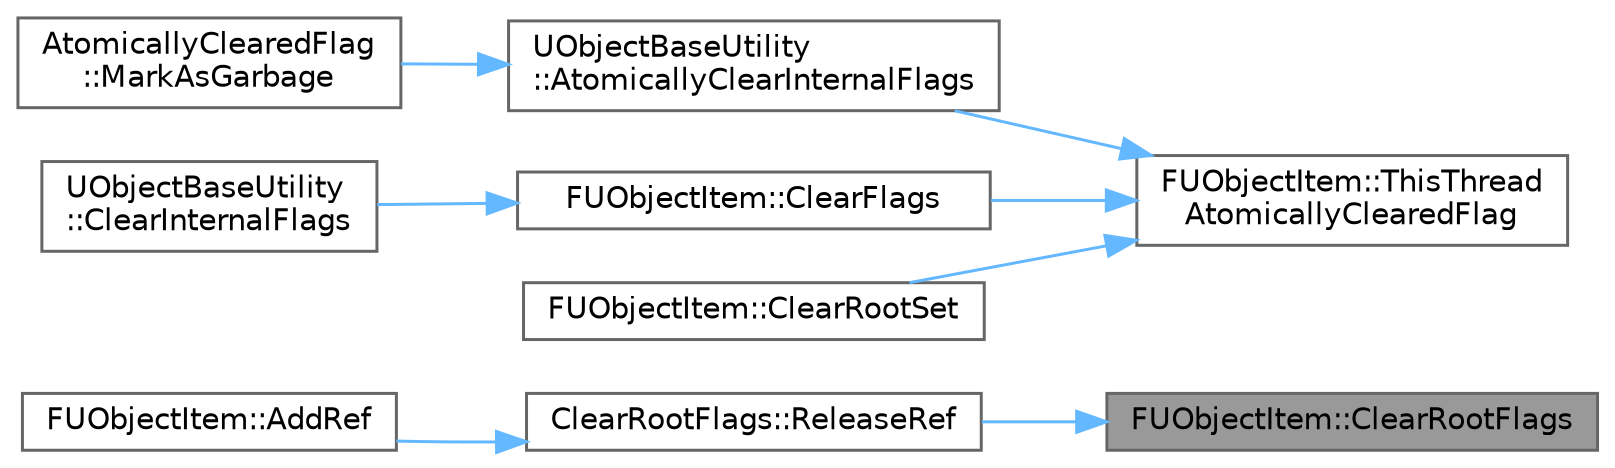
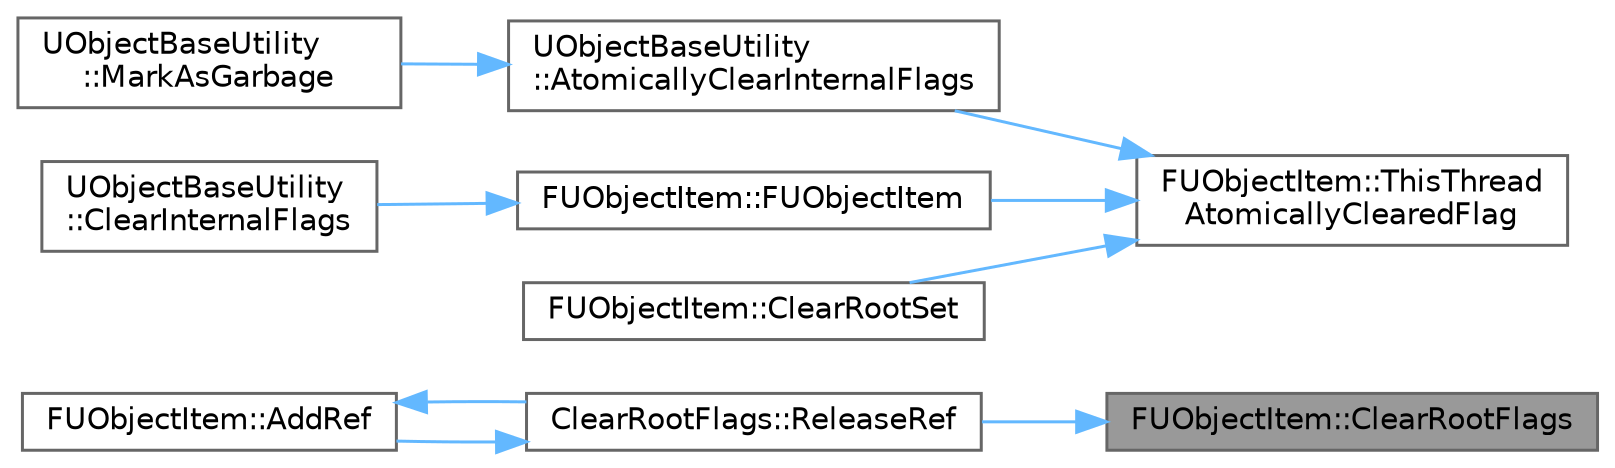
(209, 63) -> (209, 63)
(754, 200) -> (754, 200)
none -> (477, 402)
